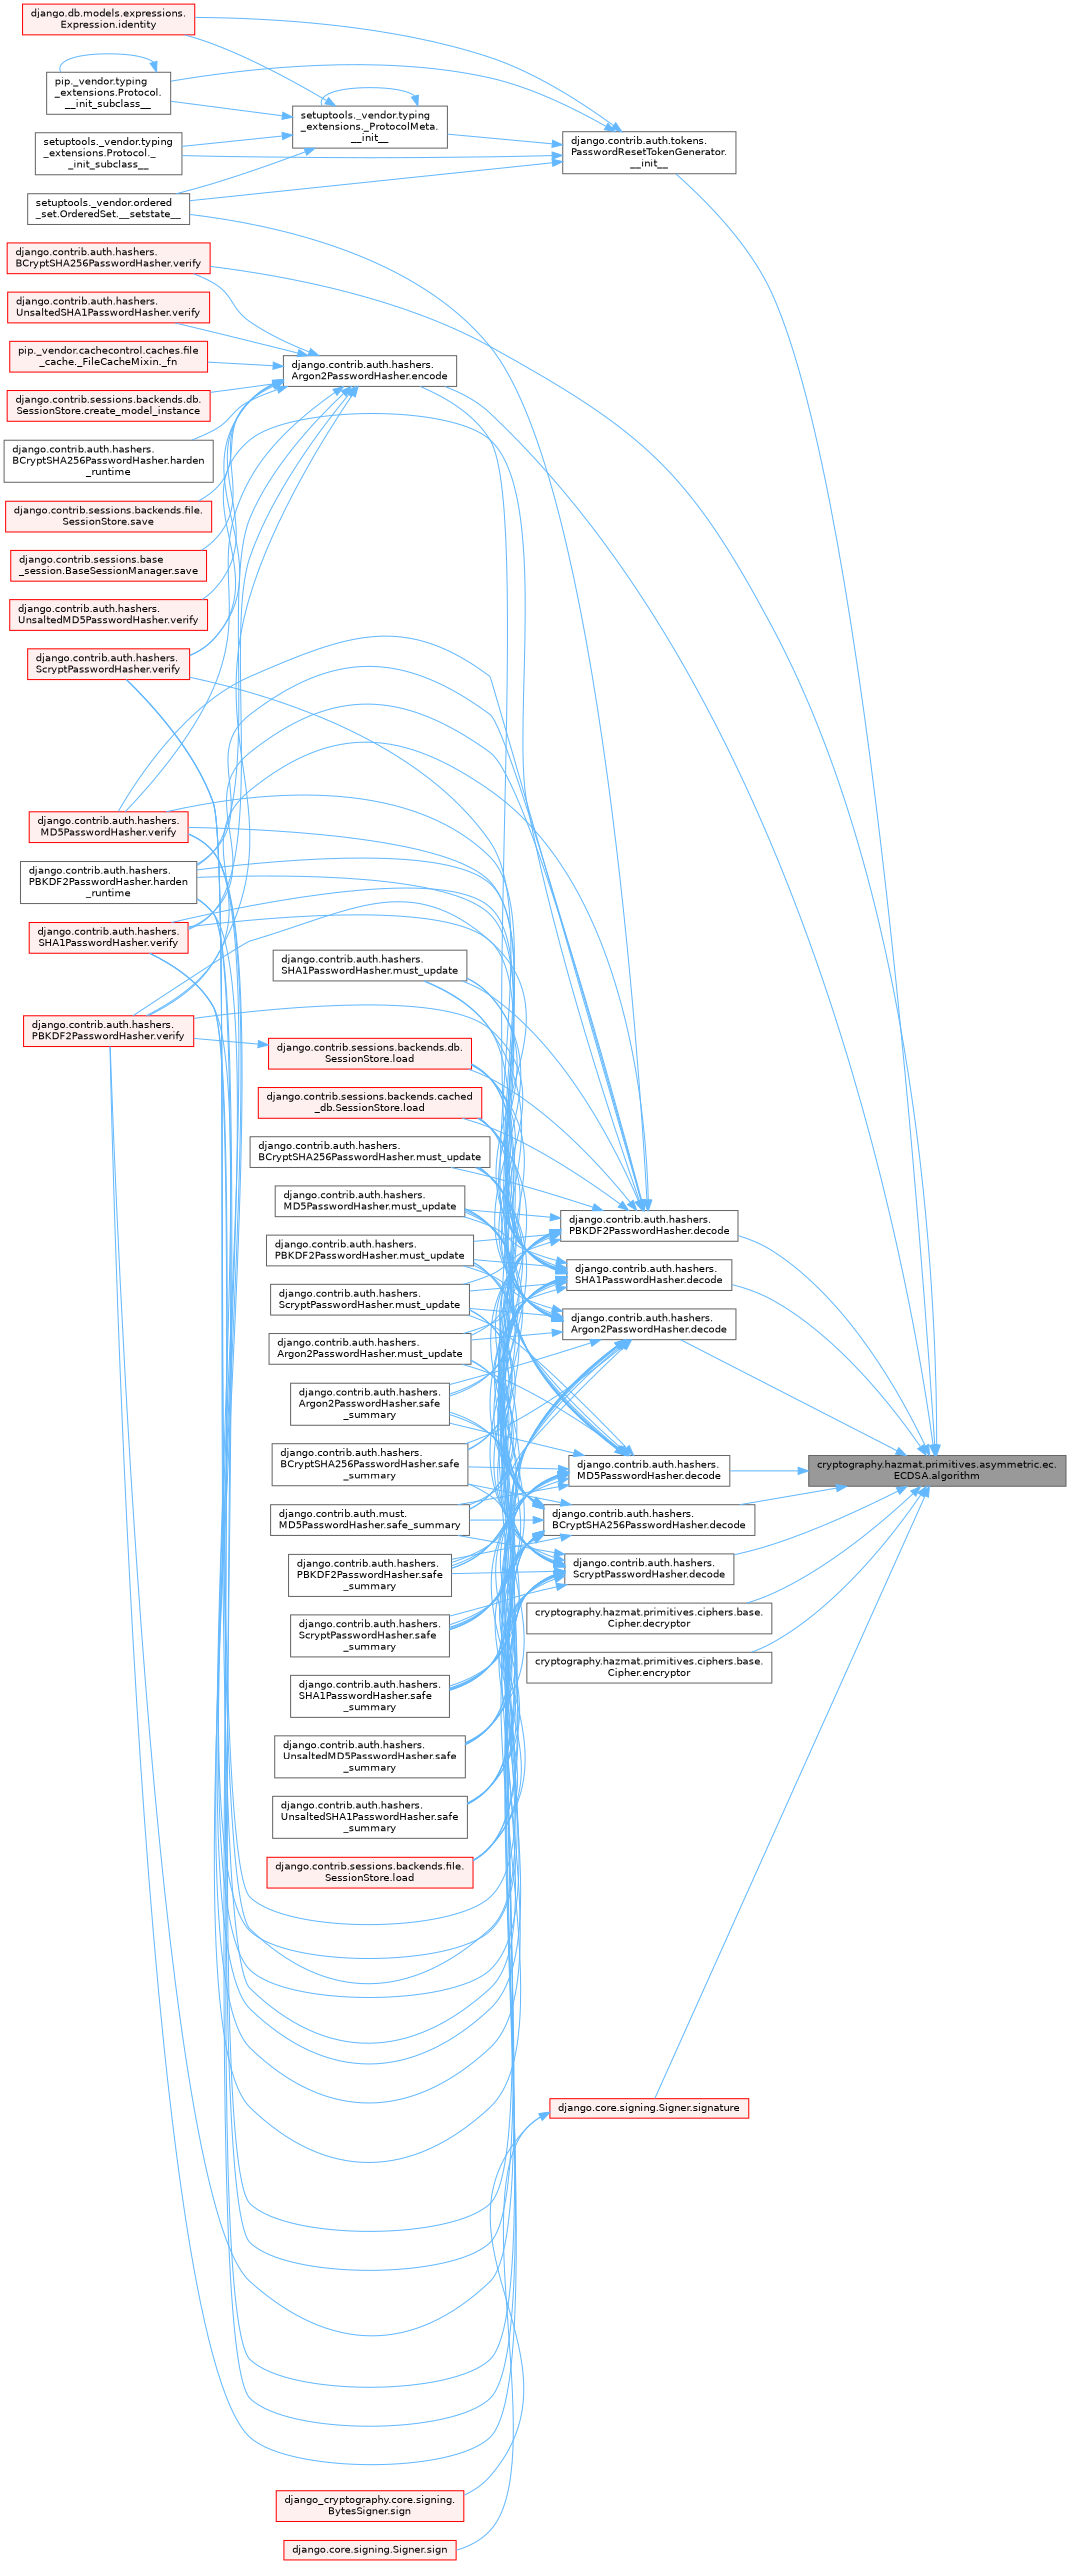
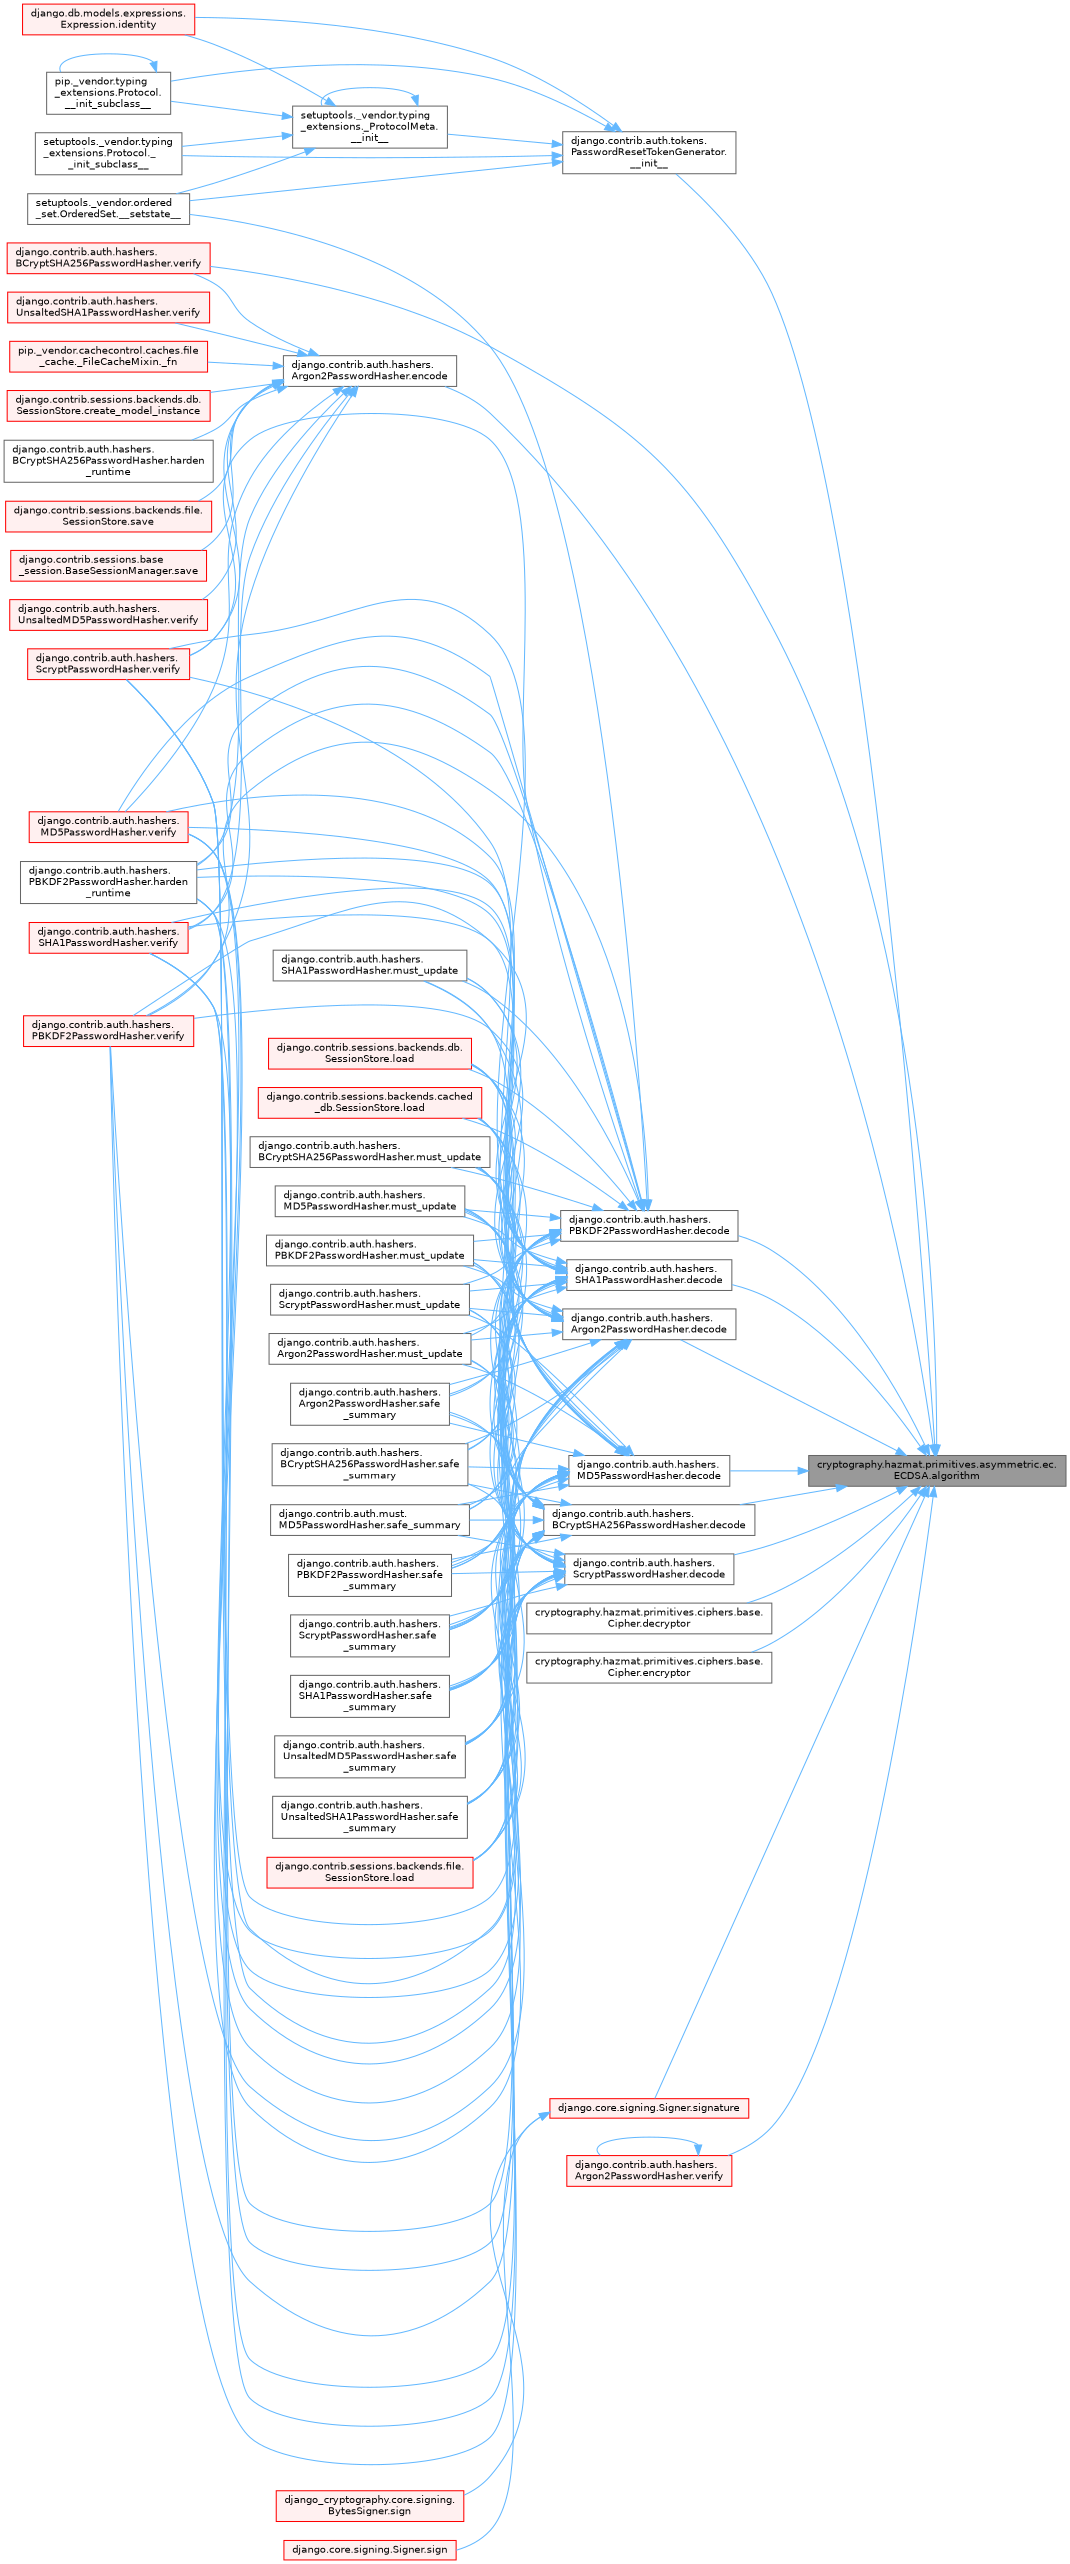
(505, 819) -> (522, 842)
(210, 1040) -> (209, 1974)
none -> (649, 2171)
